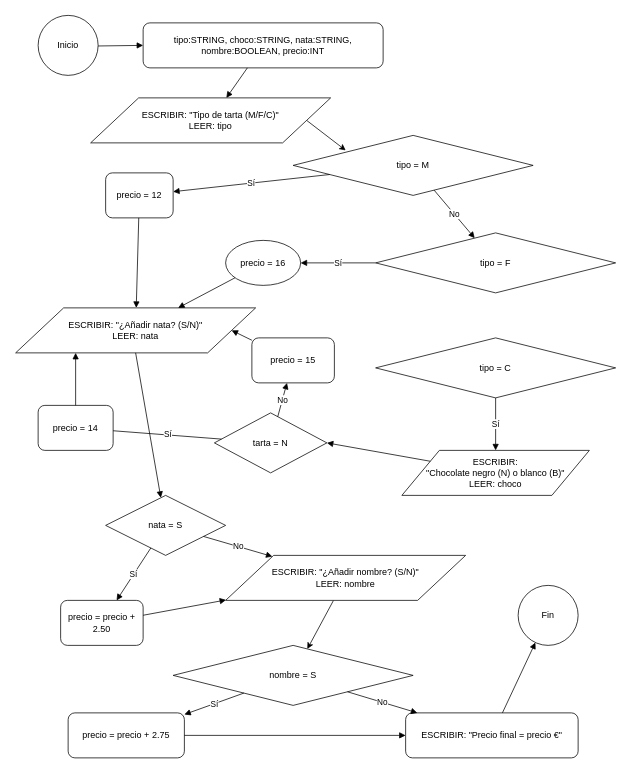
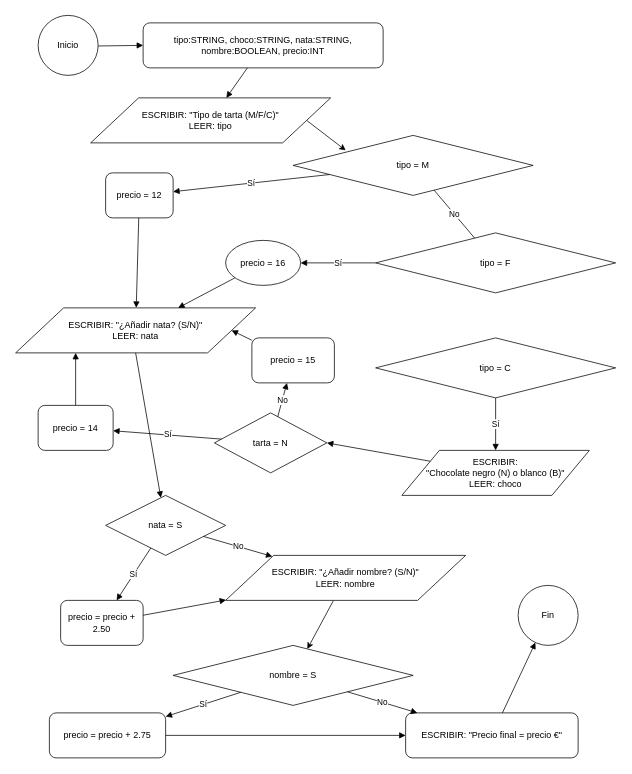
(469, 232) -> (471, 234)
(117, 431) -> (120, 431)
(126, 735) -> (107, 735)
